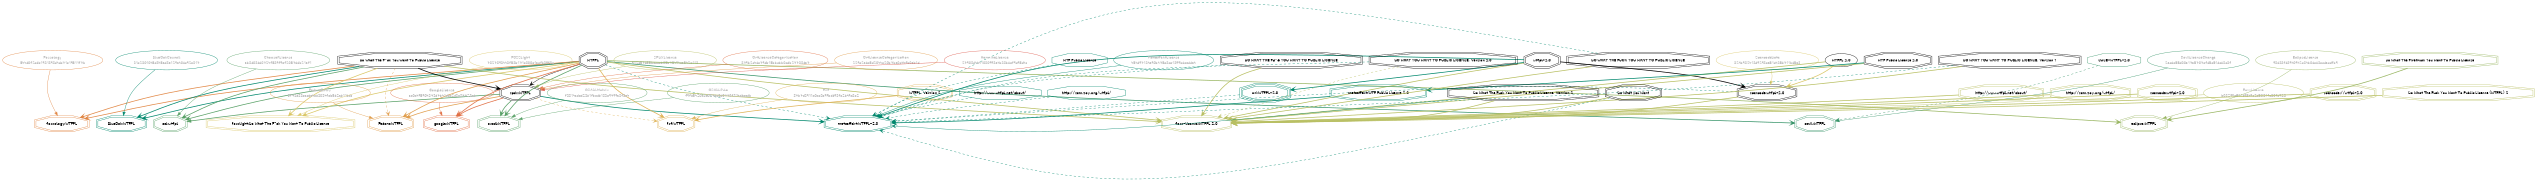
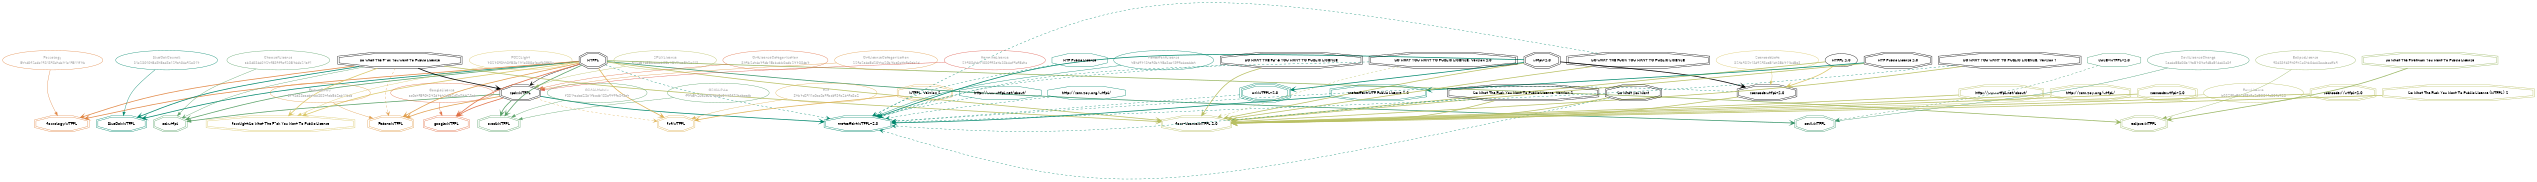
(277, 84) -> (277, 84)
(1181, 124) -> (1181, 124)
